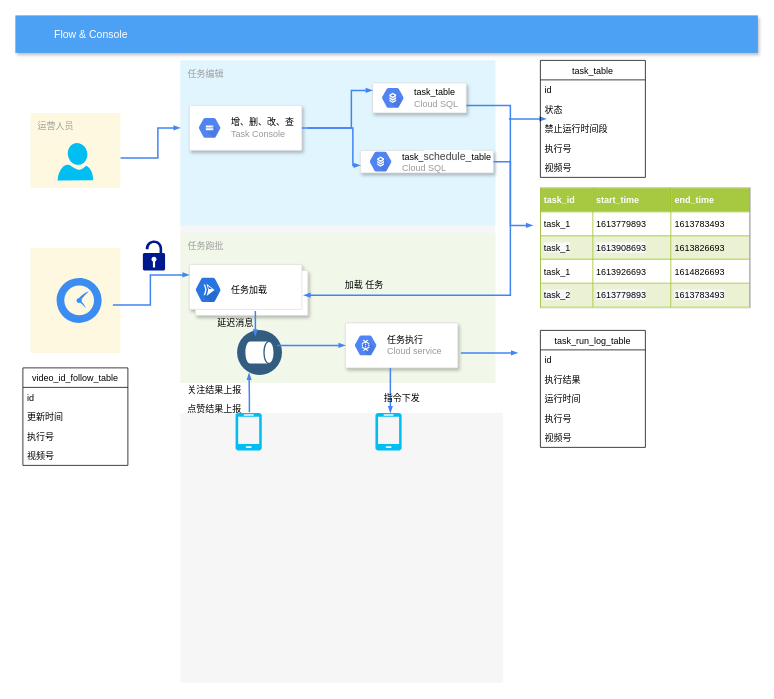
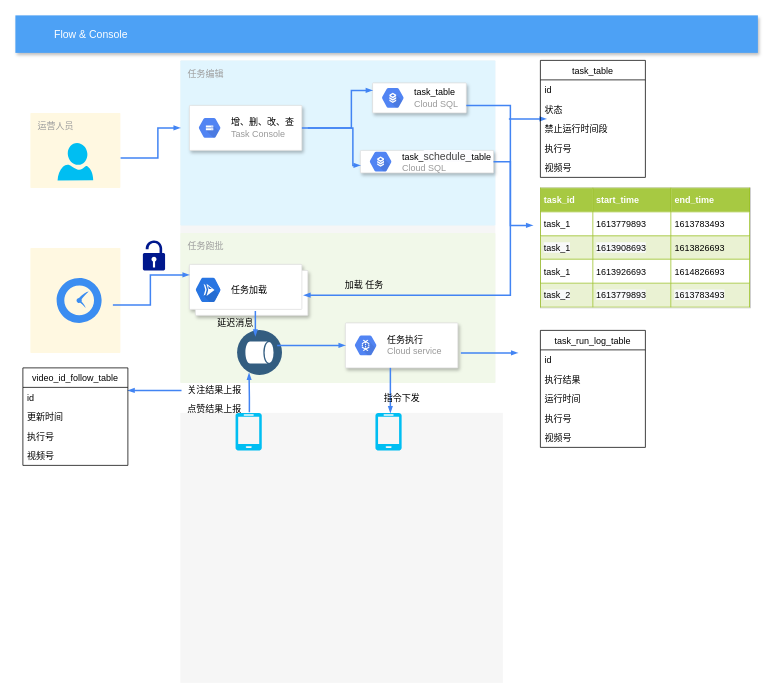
none -> (158, 390)
